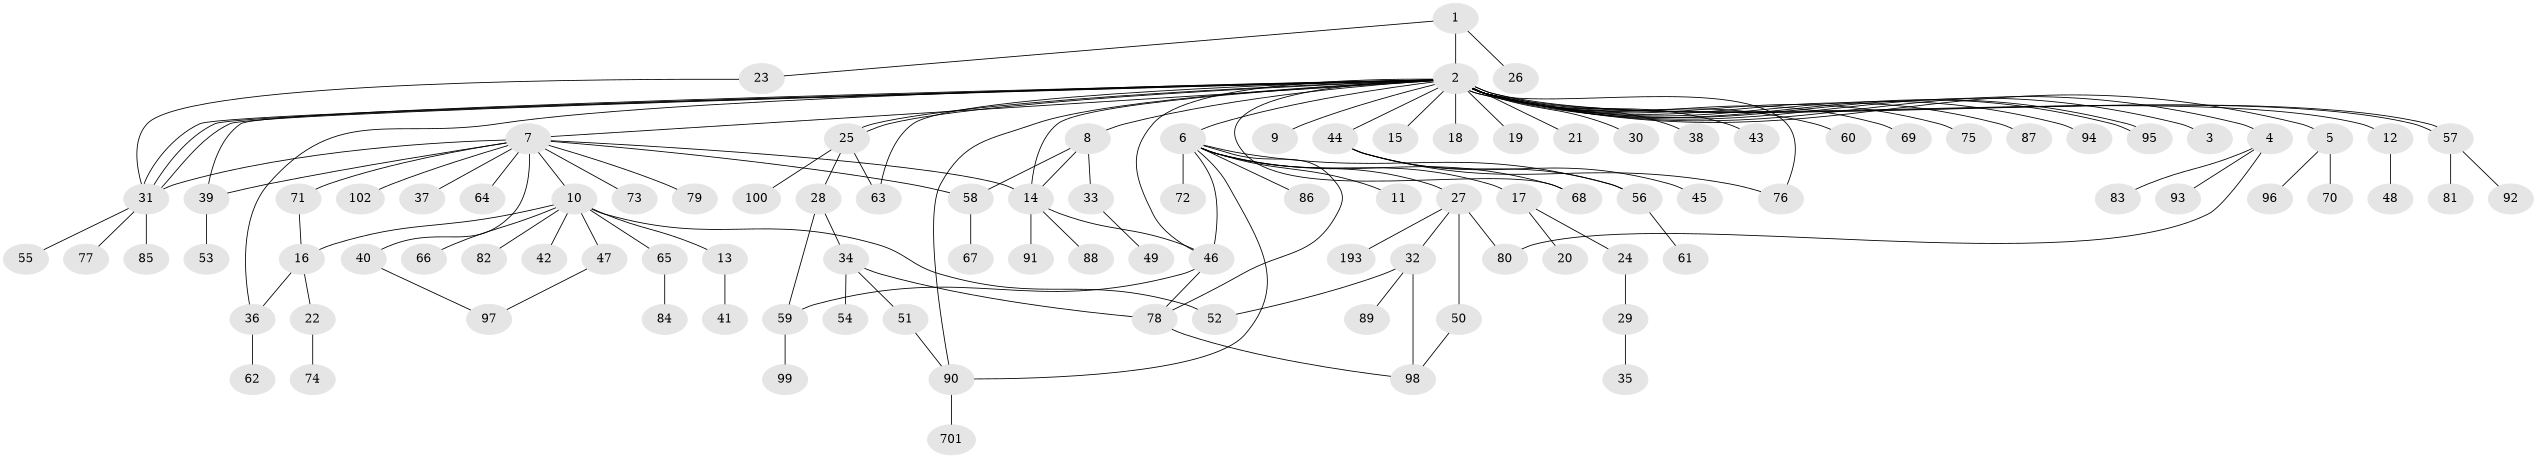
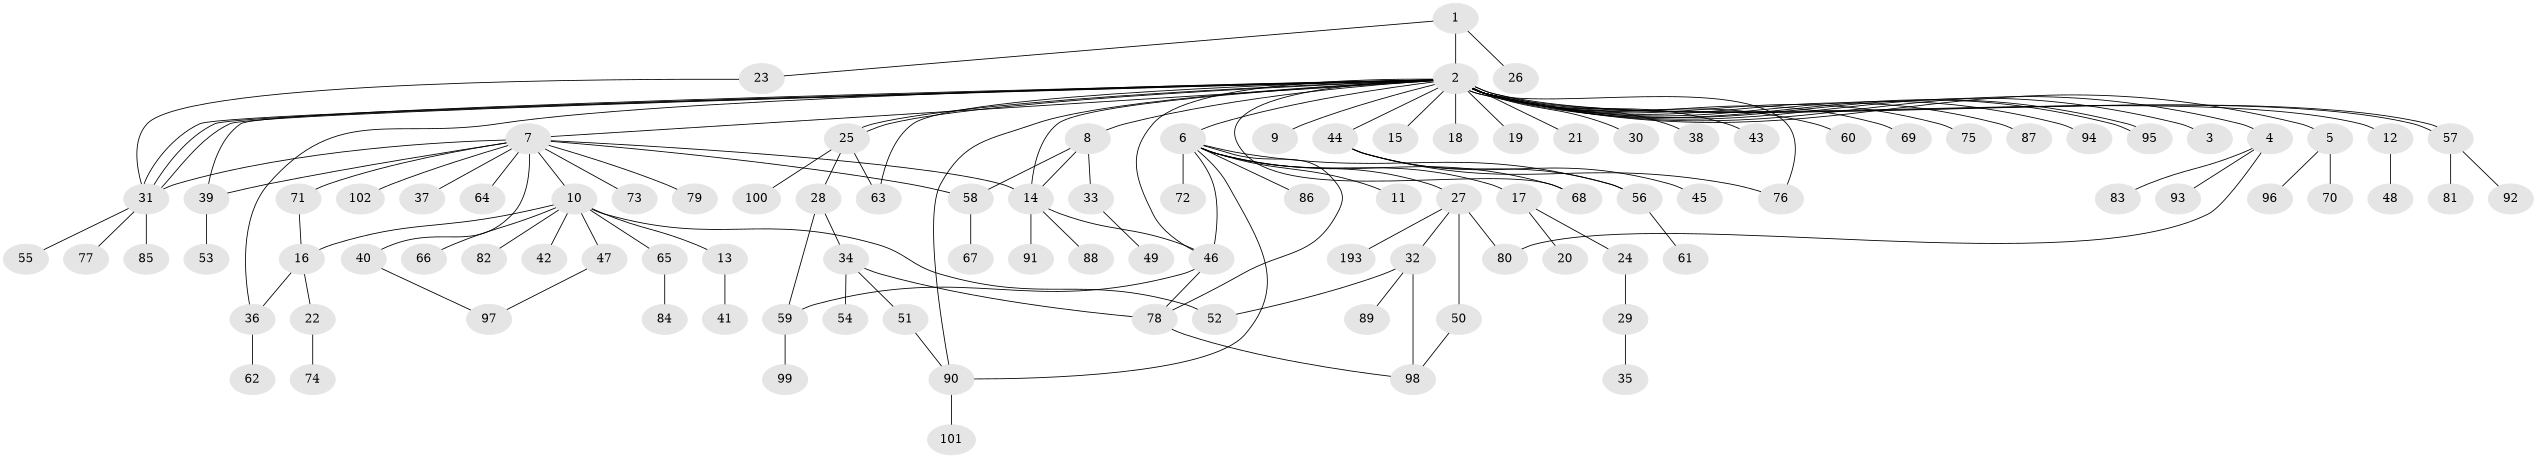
(951, 440) -> (951, 440)
